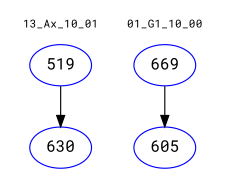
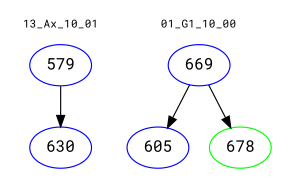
(61, 65) -> (61, 65)
none -> (240, 148)
